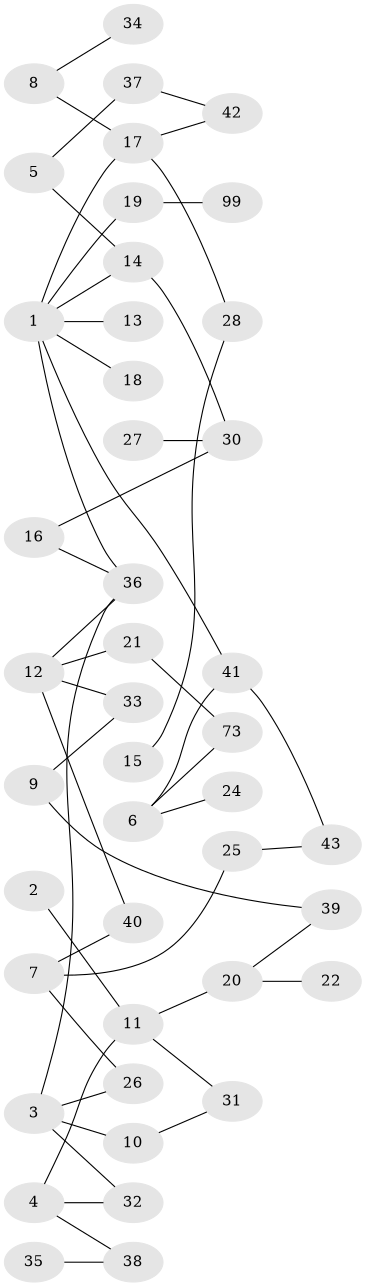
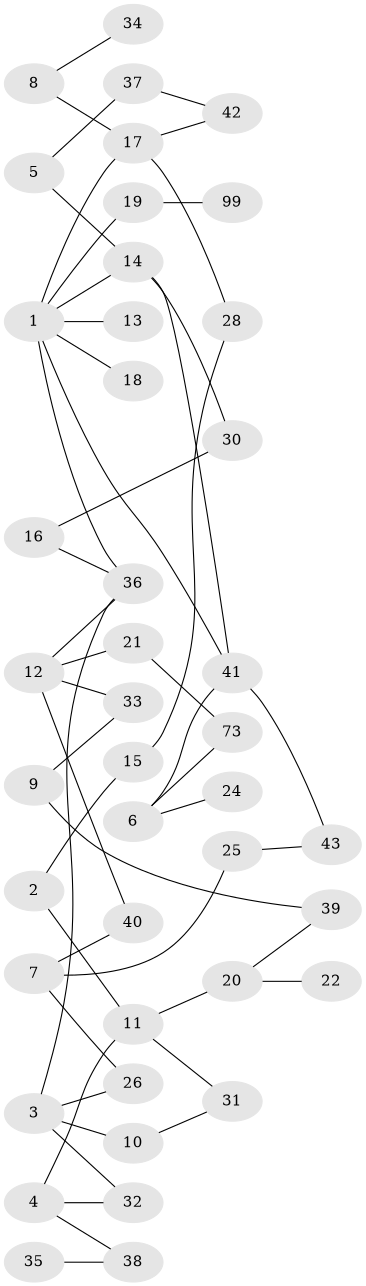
(133, 441) -> none
none -> (202, 482)
none -> (79, 824)
